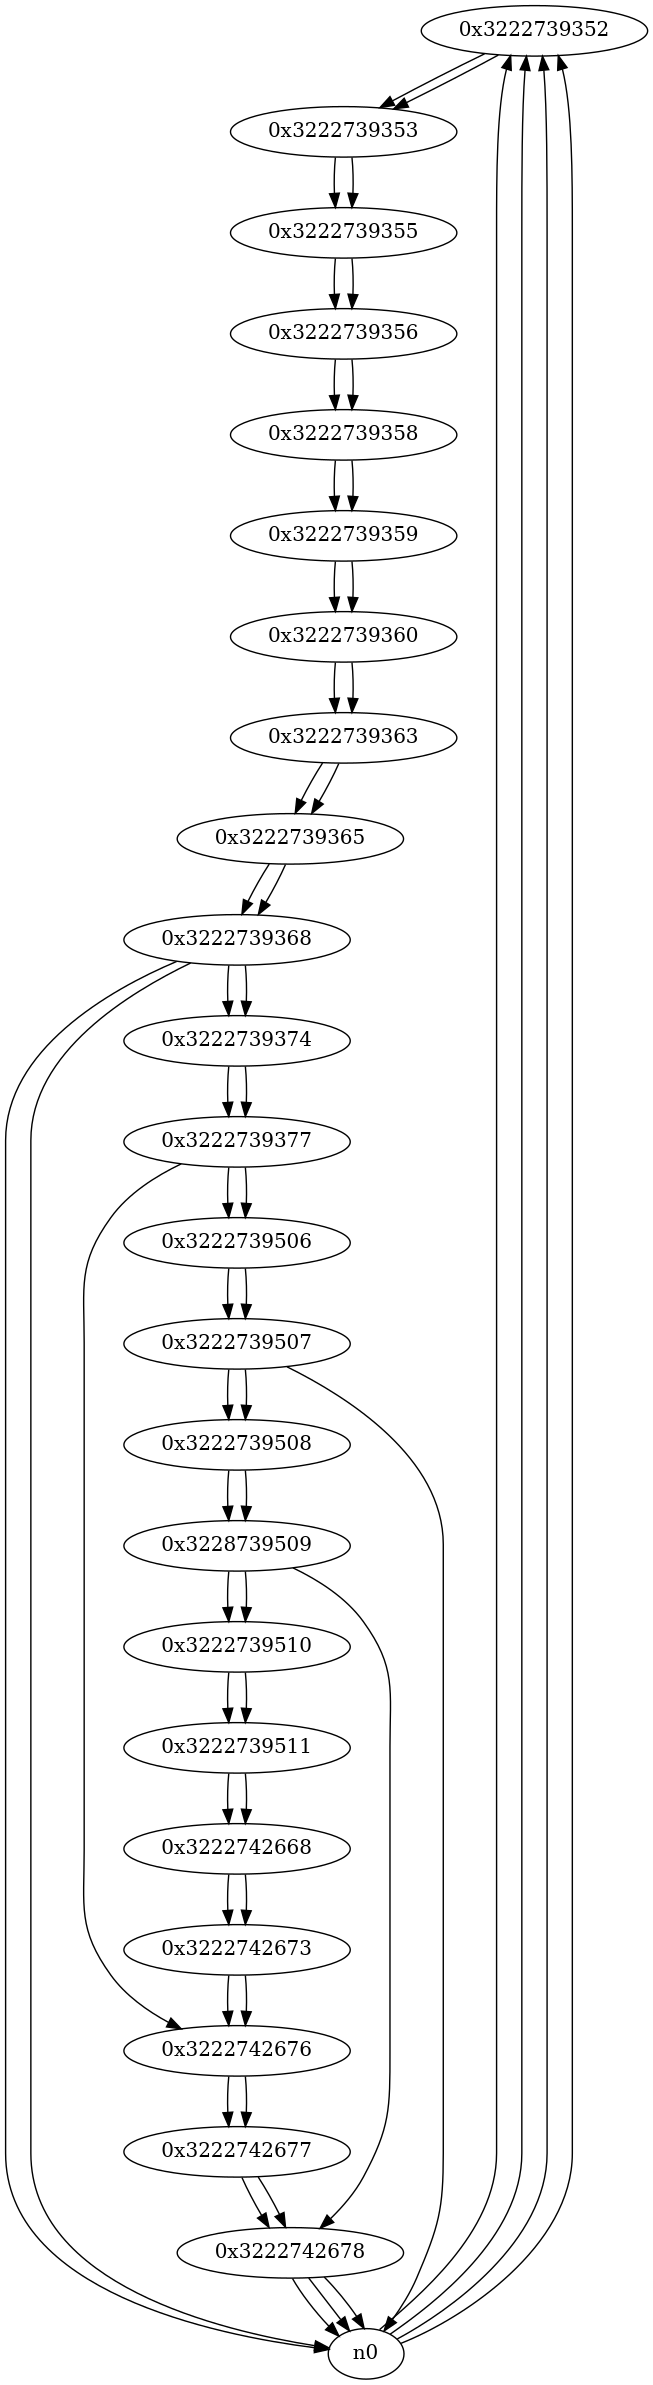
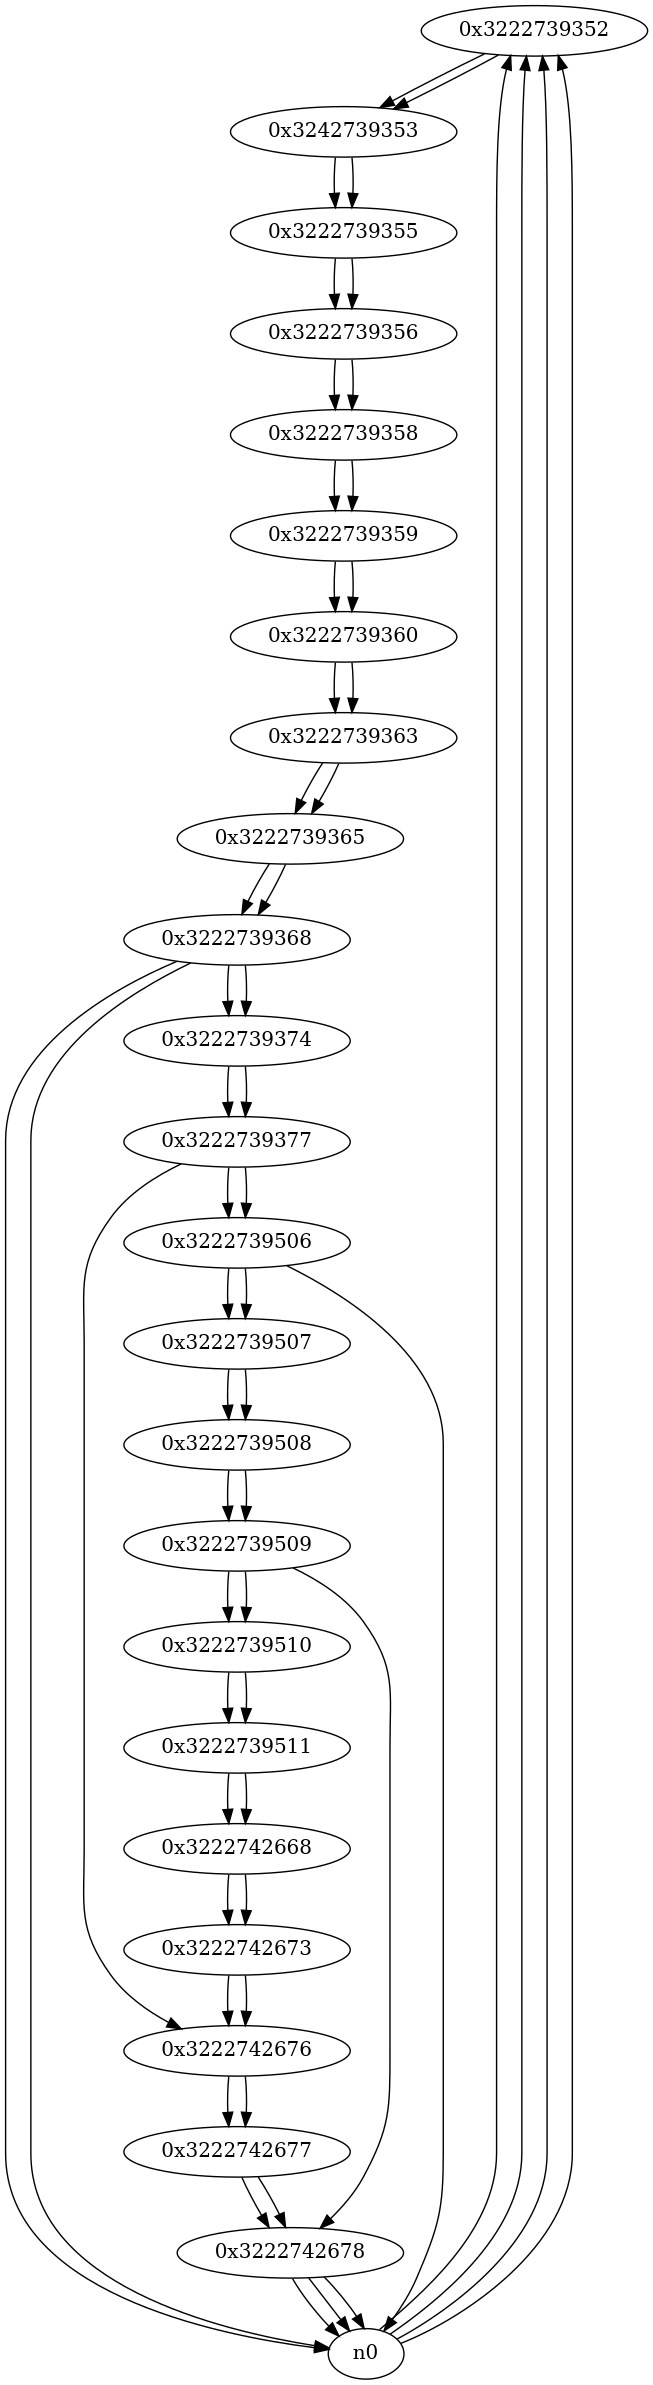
(344, 132) -> (344, 132)
(237, 1546) -> (237, 1546)
(443, 1813) -> (443, 1763)
